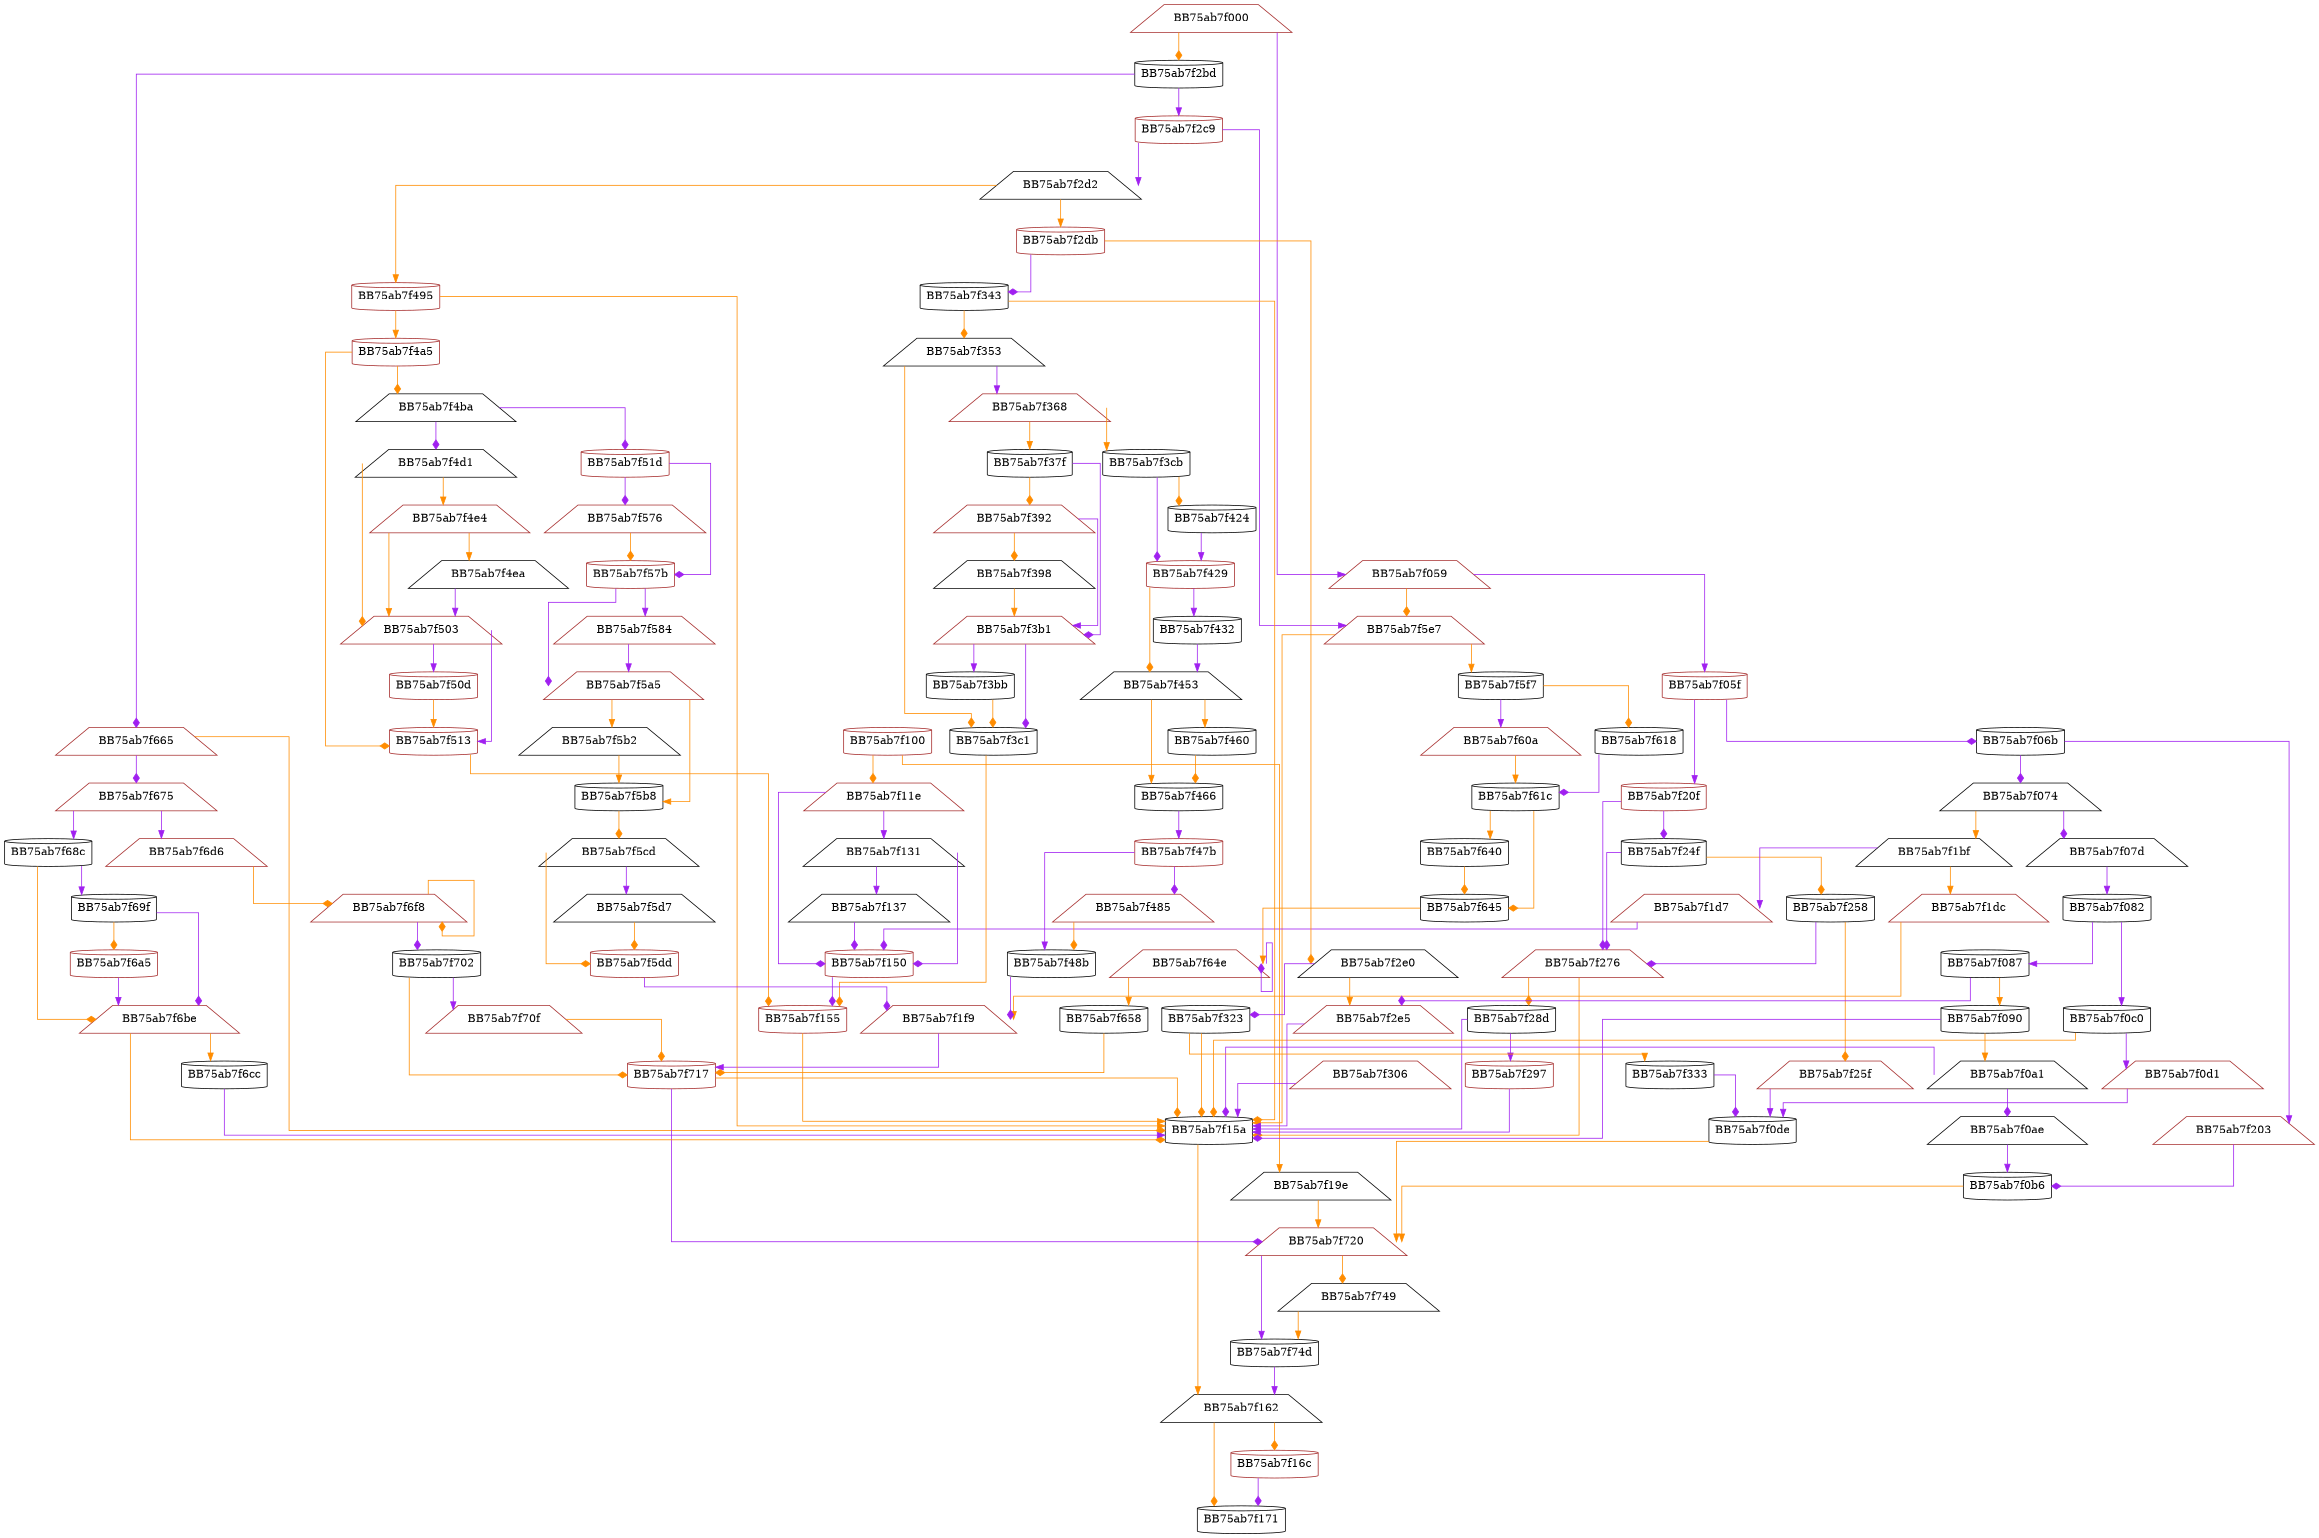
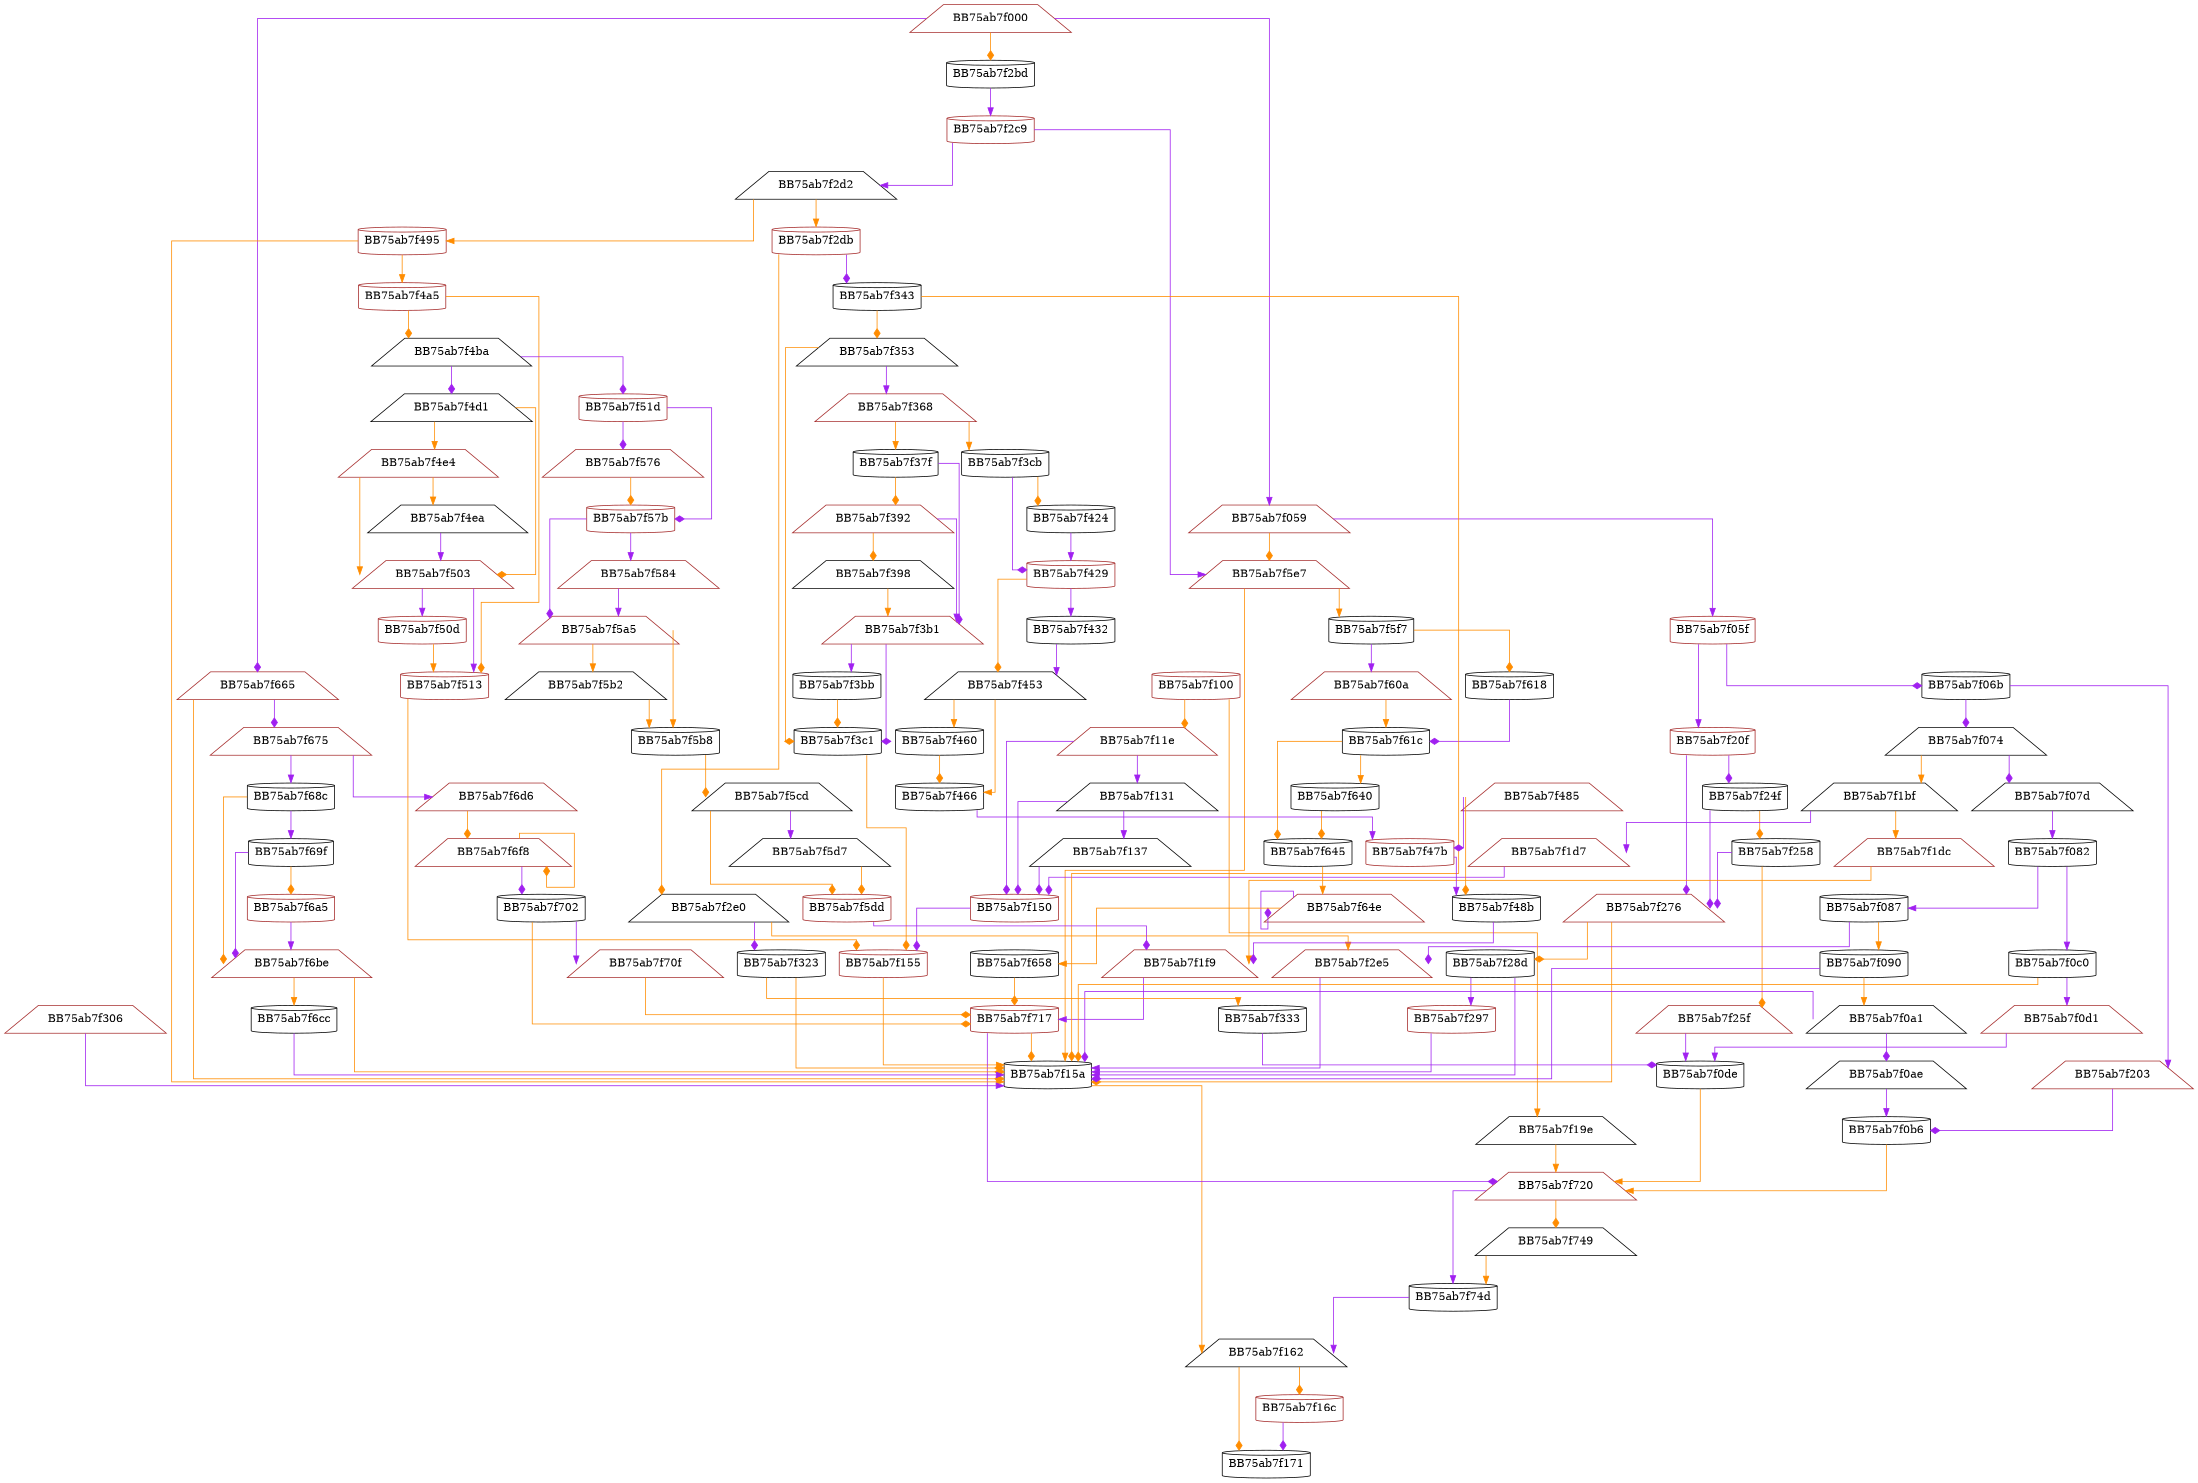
(313, 74) -> (270, 19)
(1174, 876) -> (1463, 823)
